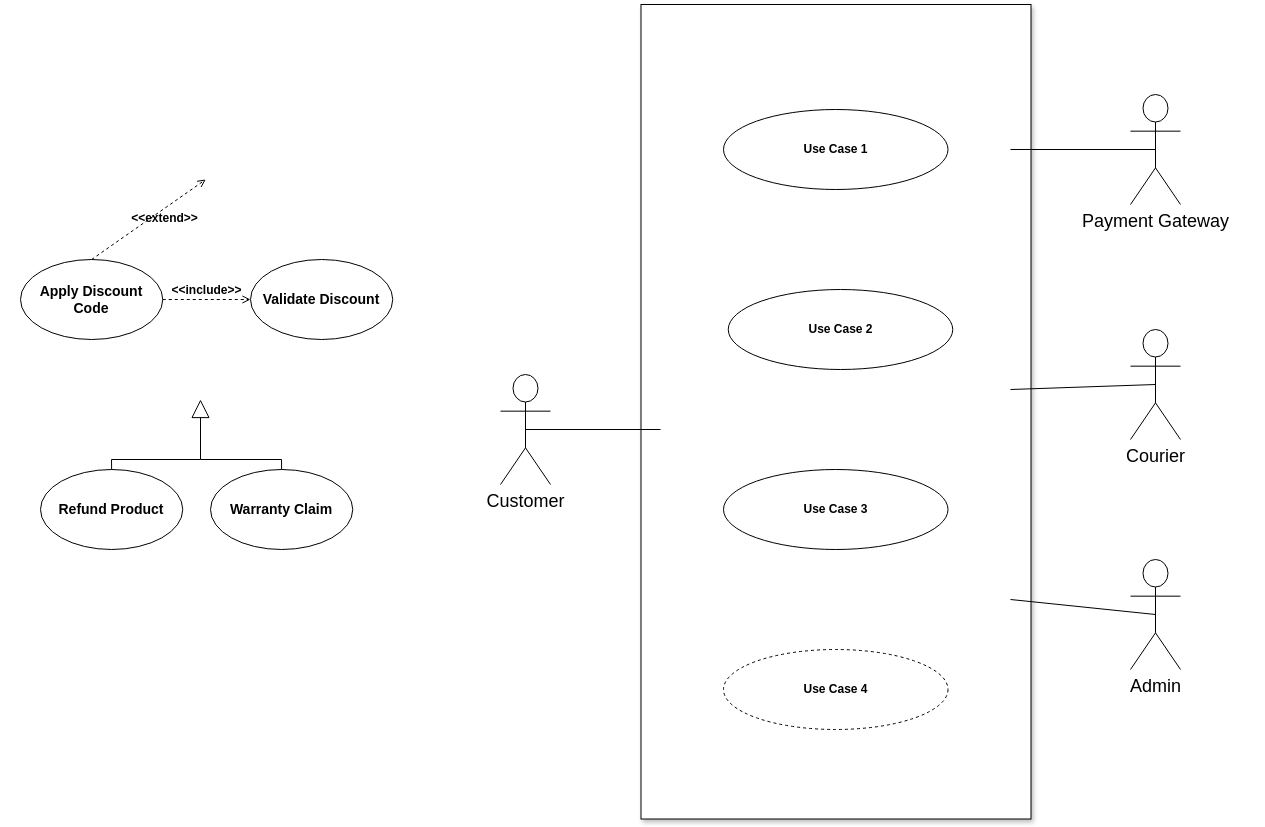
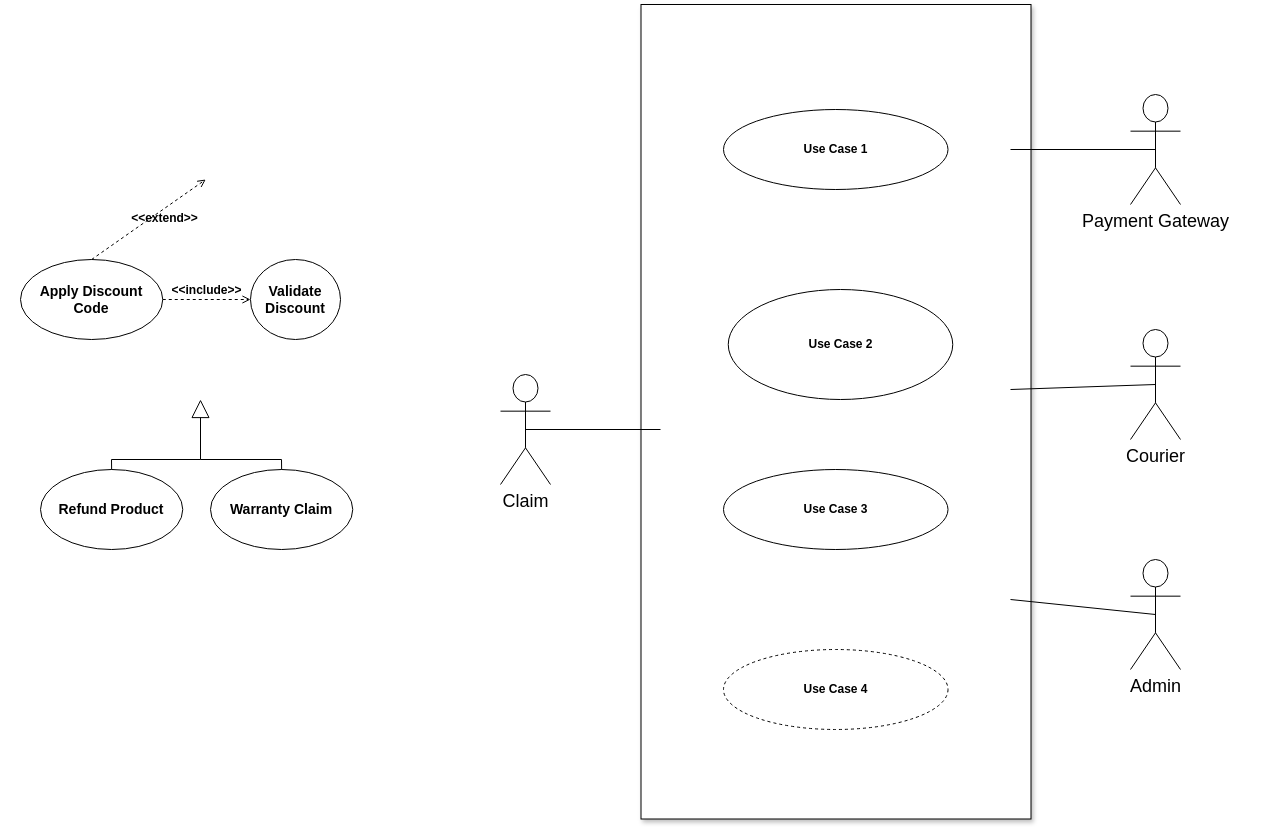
(322, 300) -> (296, 300)
(841, 330) -> (841, 345)
(526, 499) -> (526, 499)
